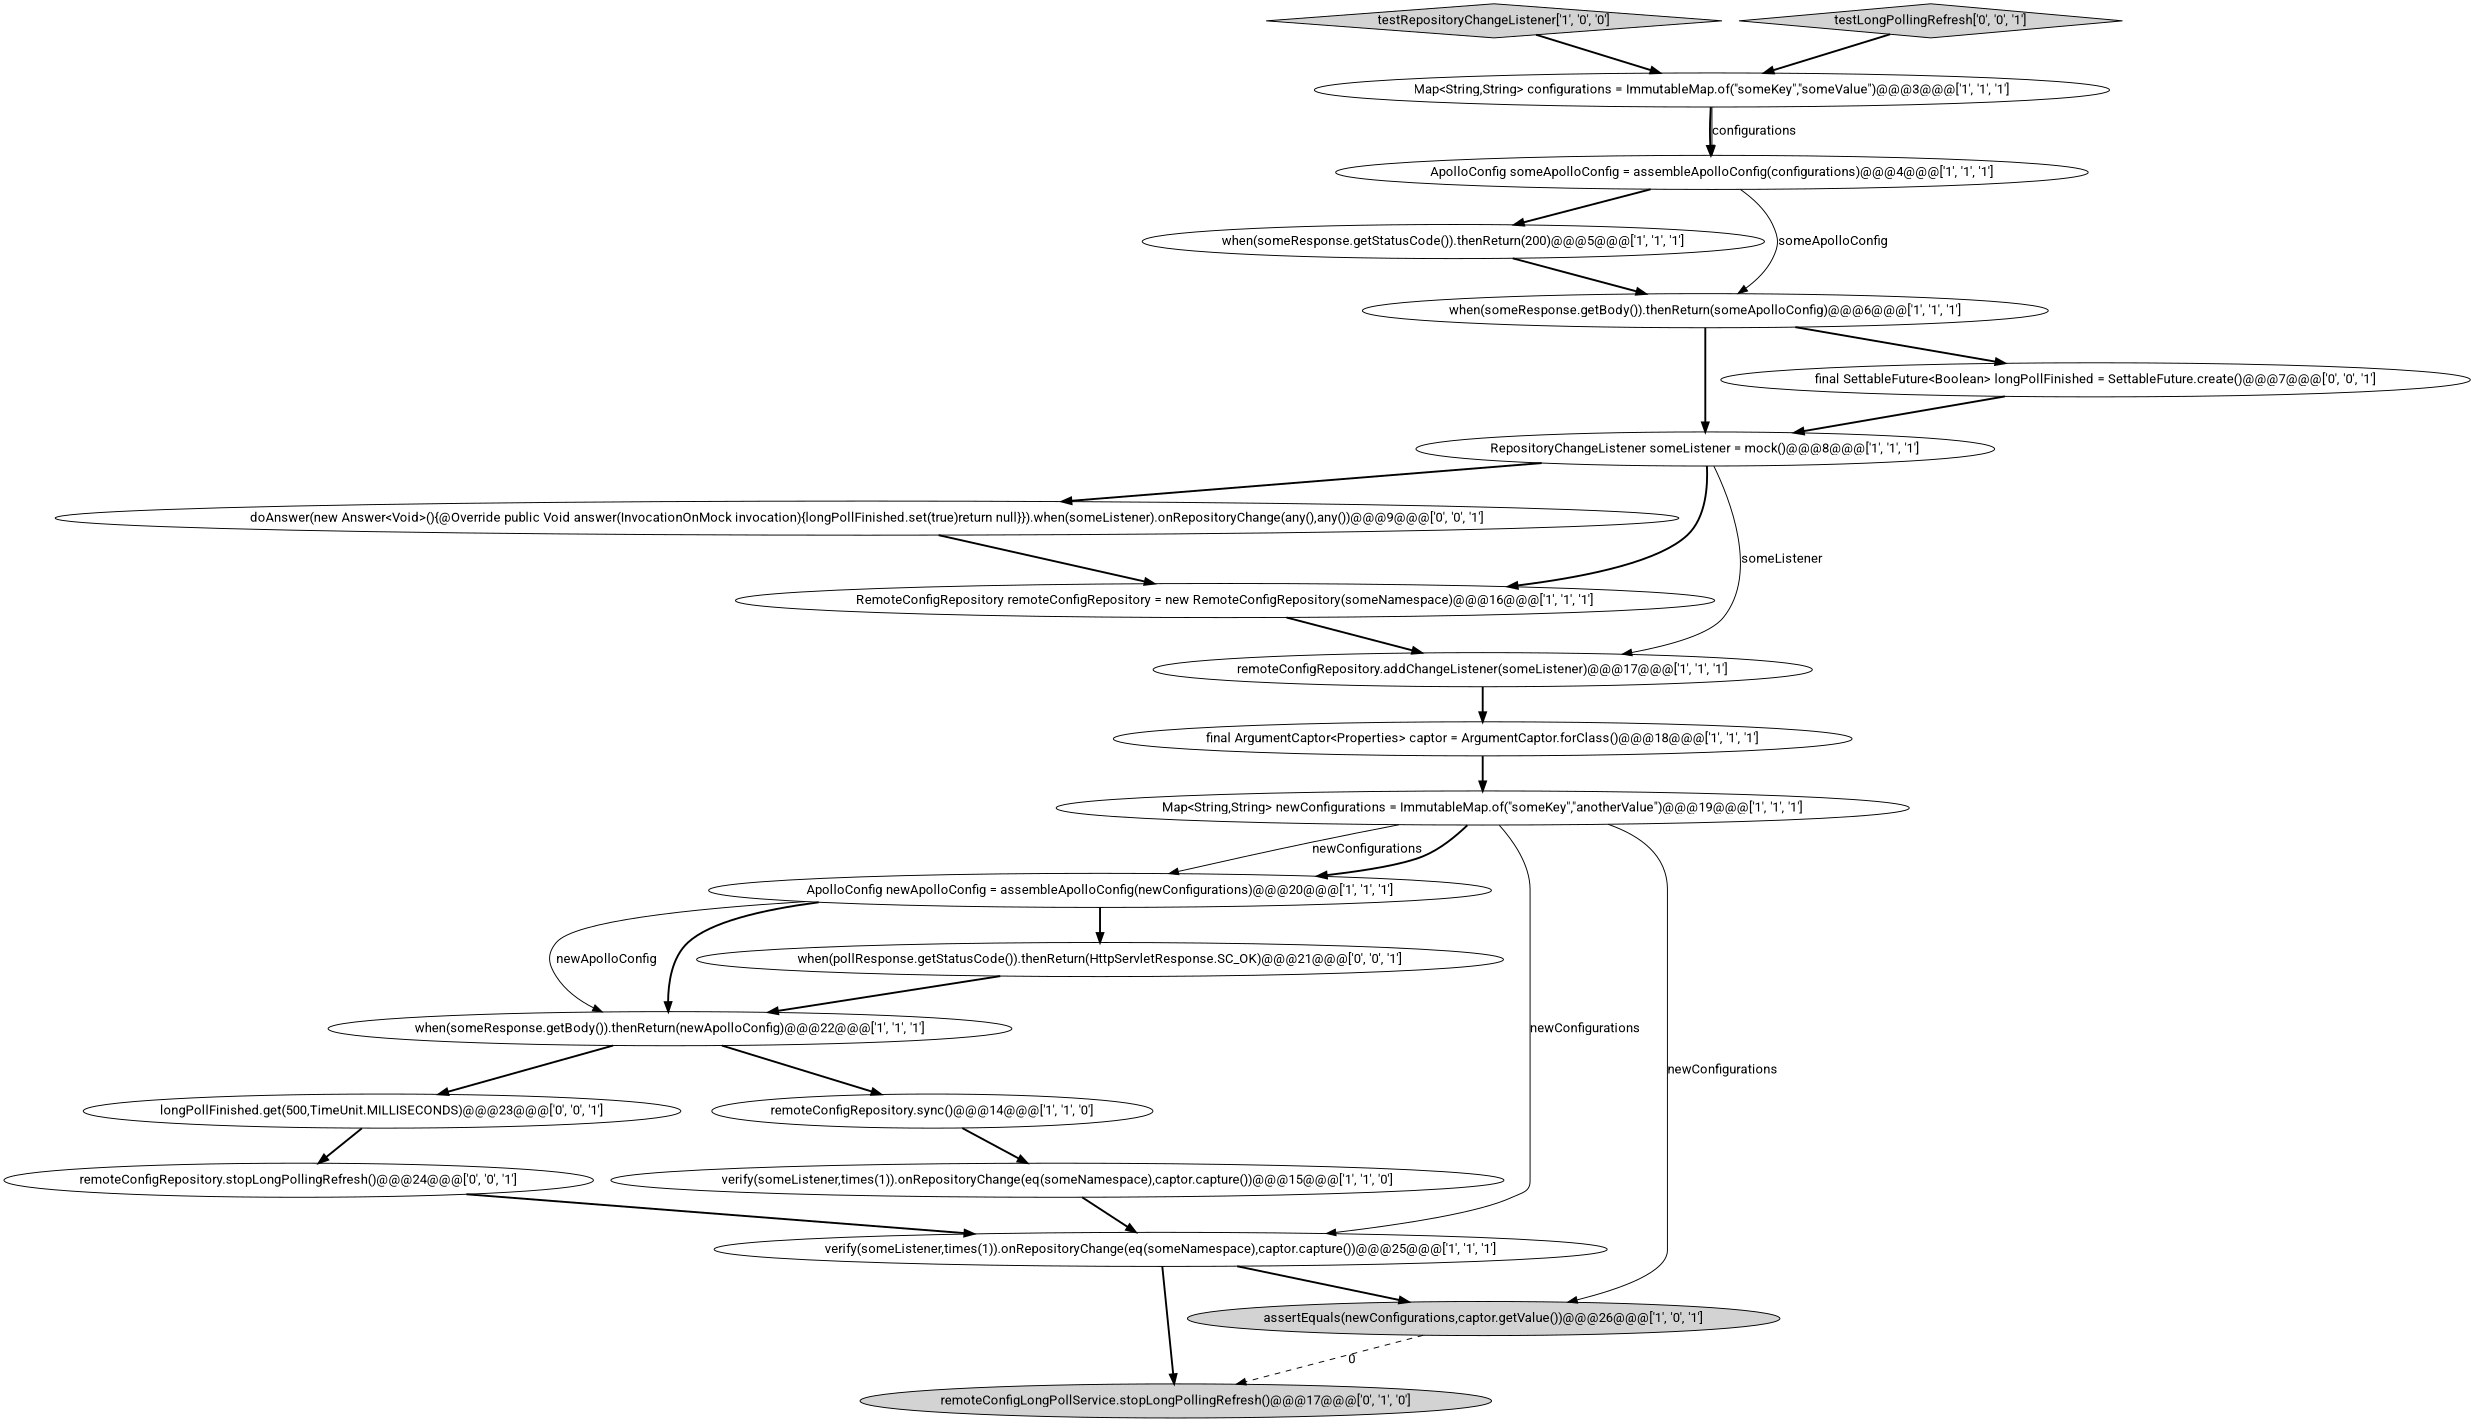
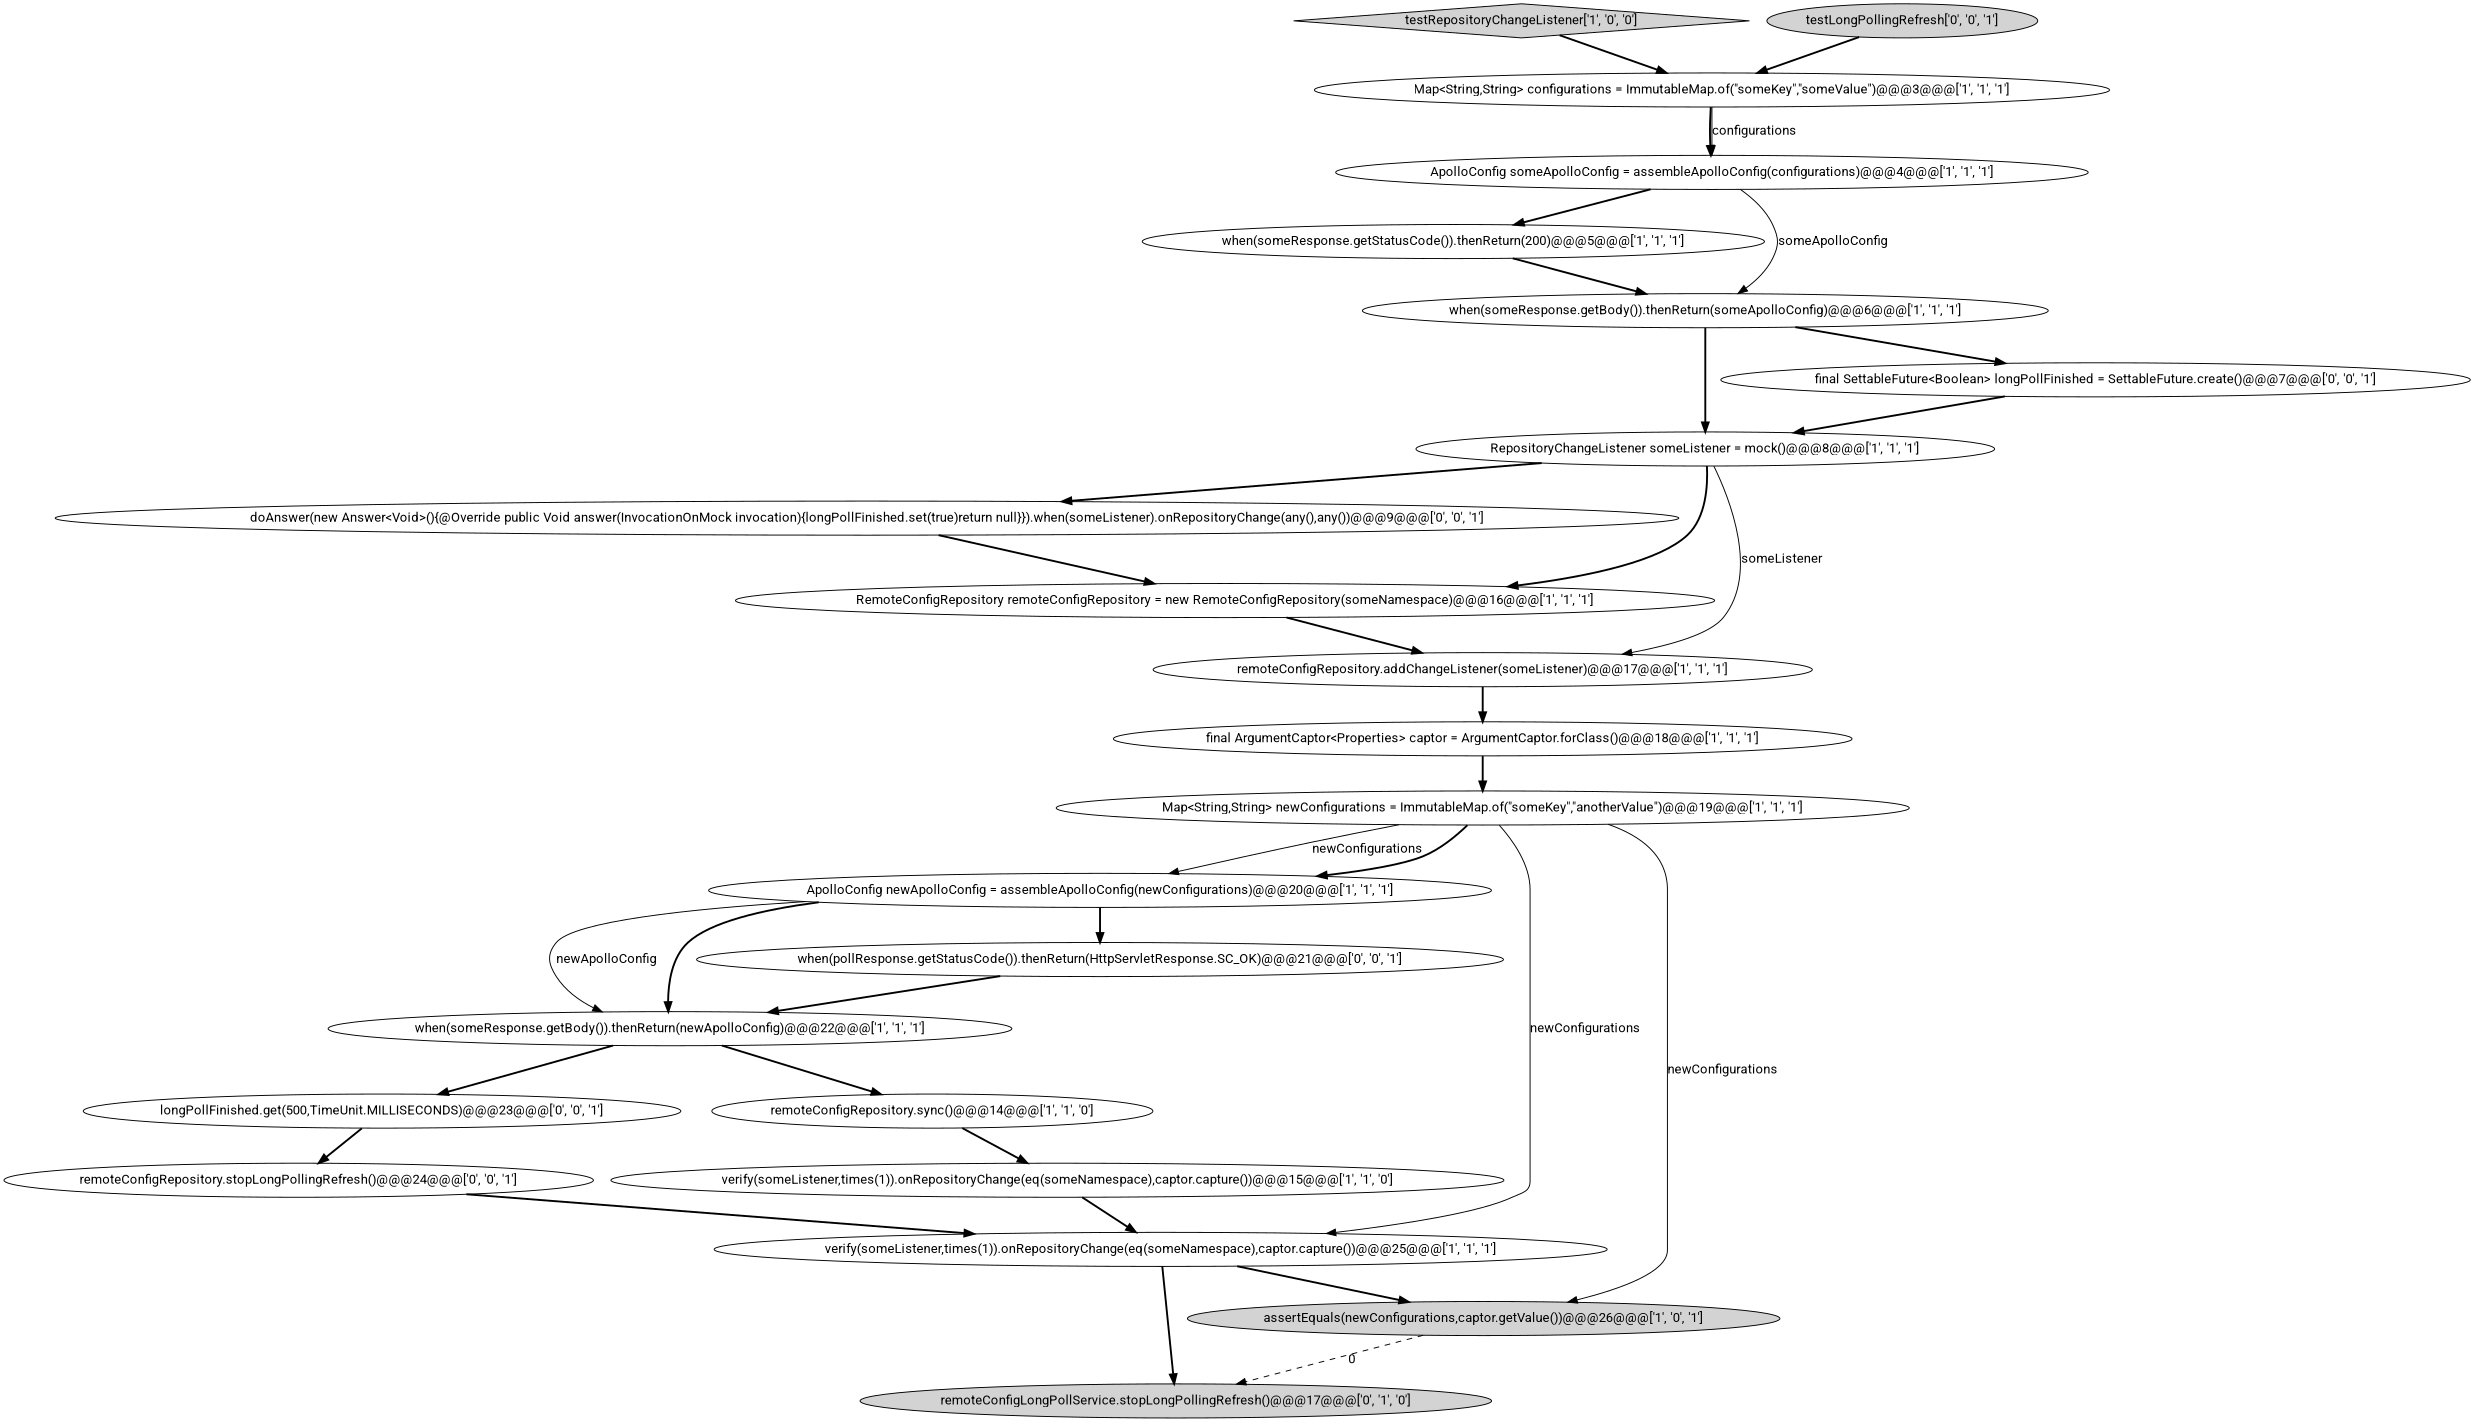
(1931, 21) -> (1902, 21)
